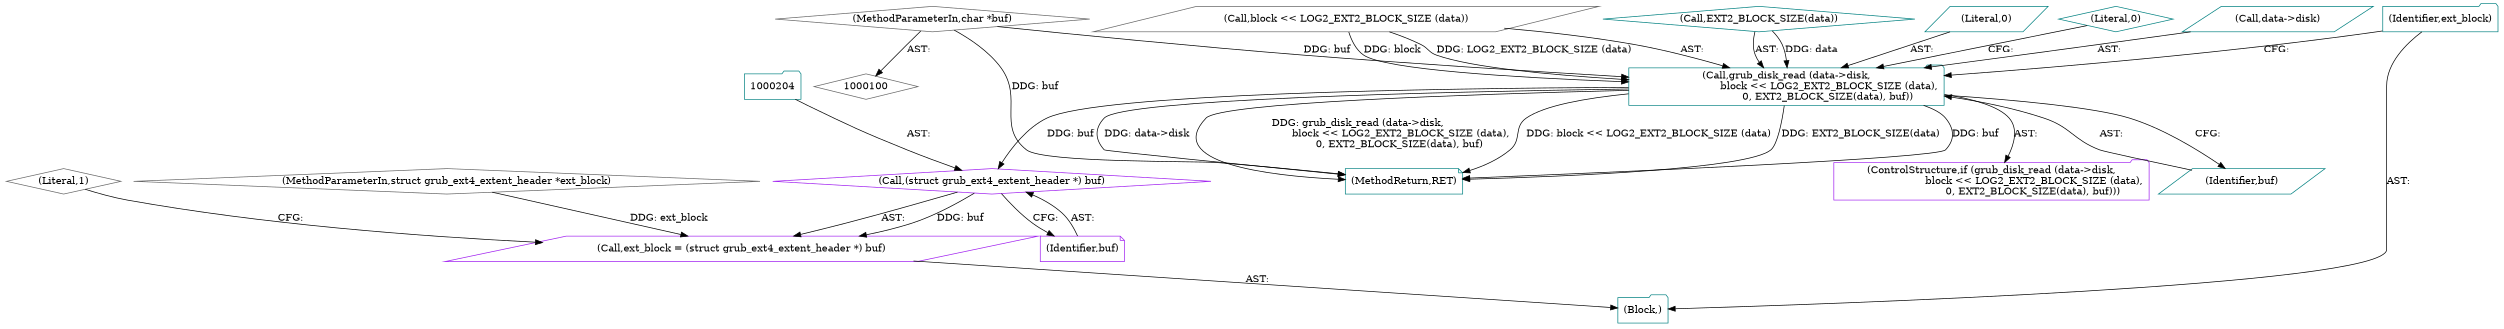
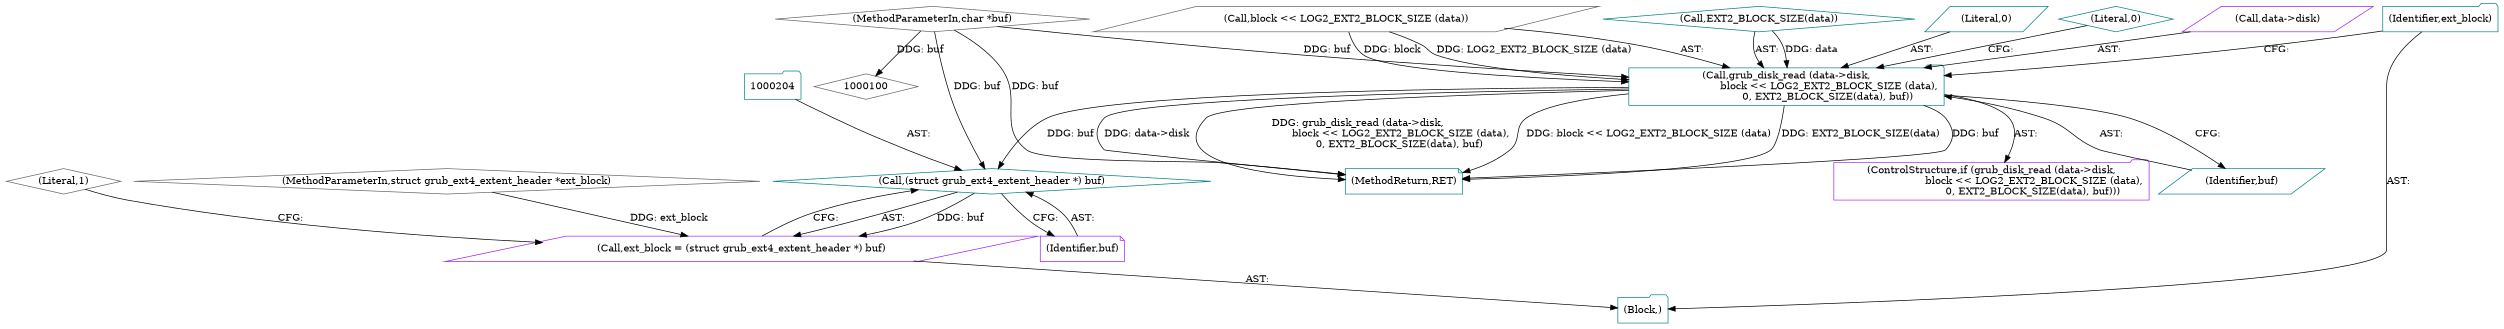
(2278, 19) -> (2278, 19)
(920, 50) -> (920, 50)
none -> (952, 99)
(992, 181) -> (992, 181)
none -> (834, 206)
